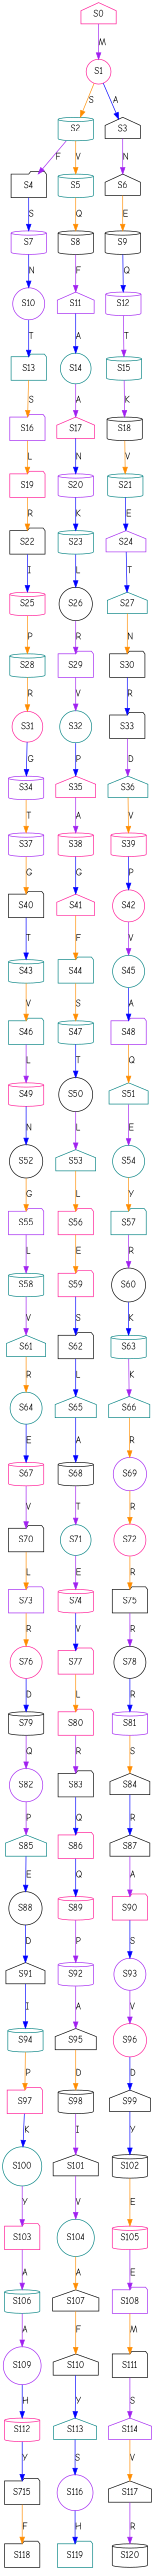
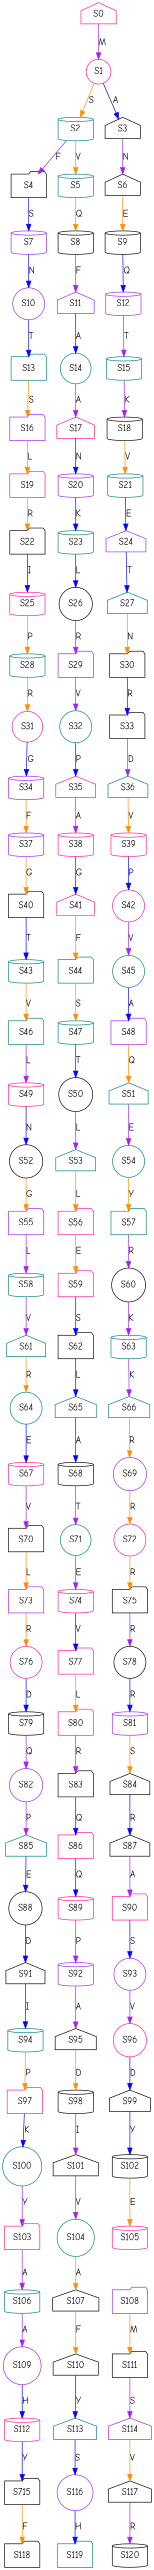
(29, 816) -> (29, 816)
(129, 1315) -> (129, 1315)
(130, 2266) -> none
